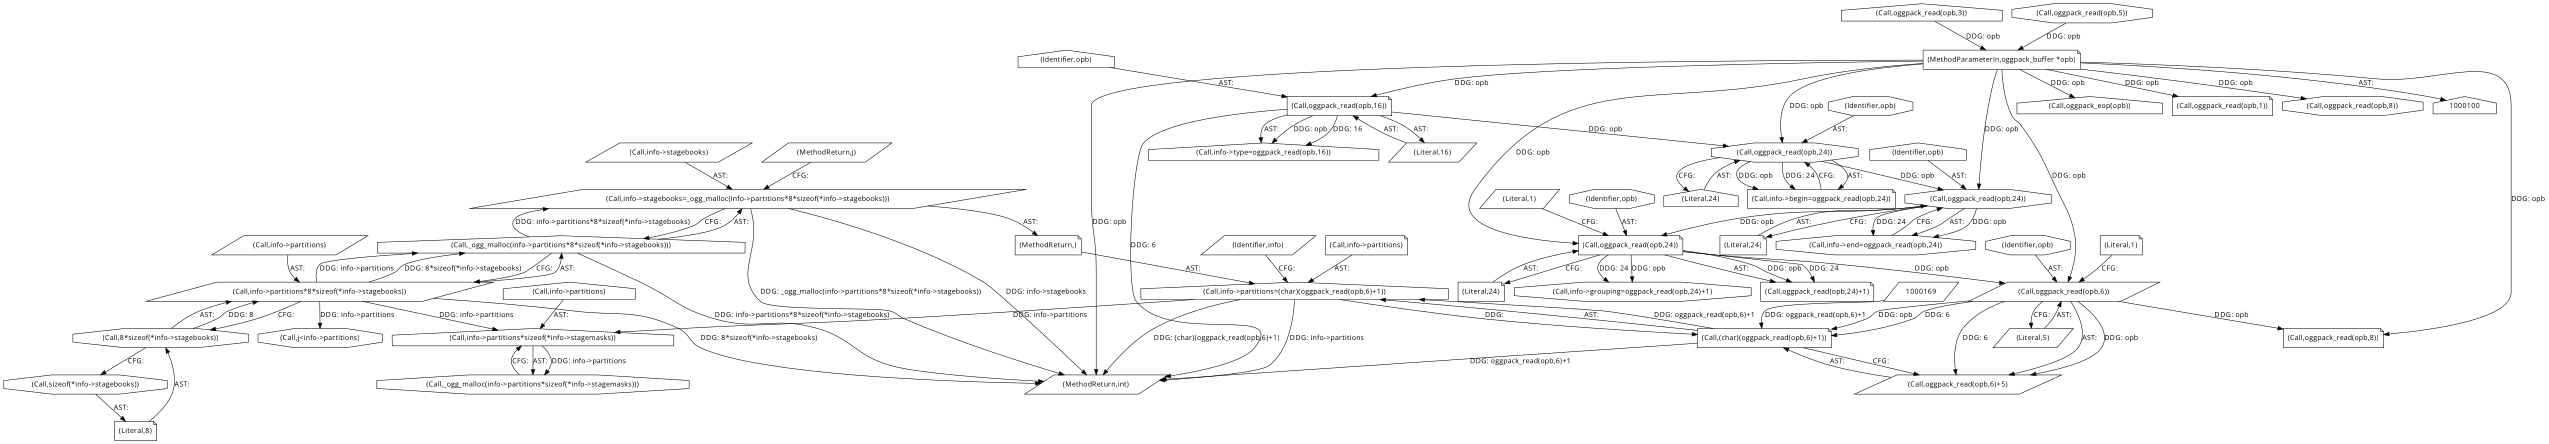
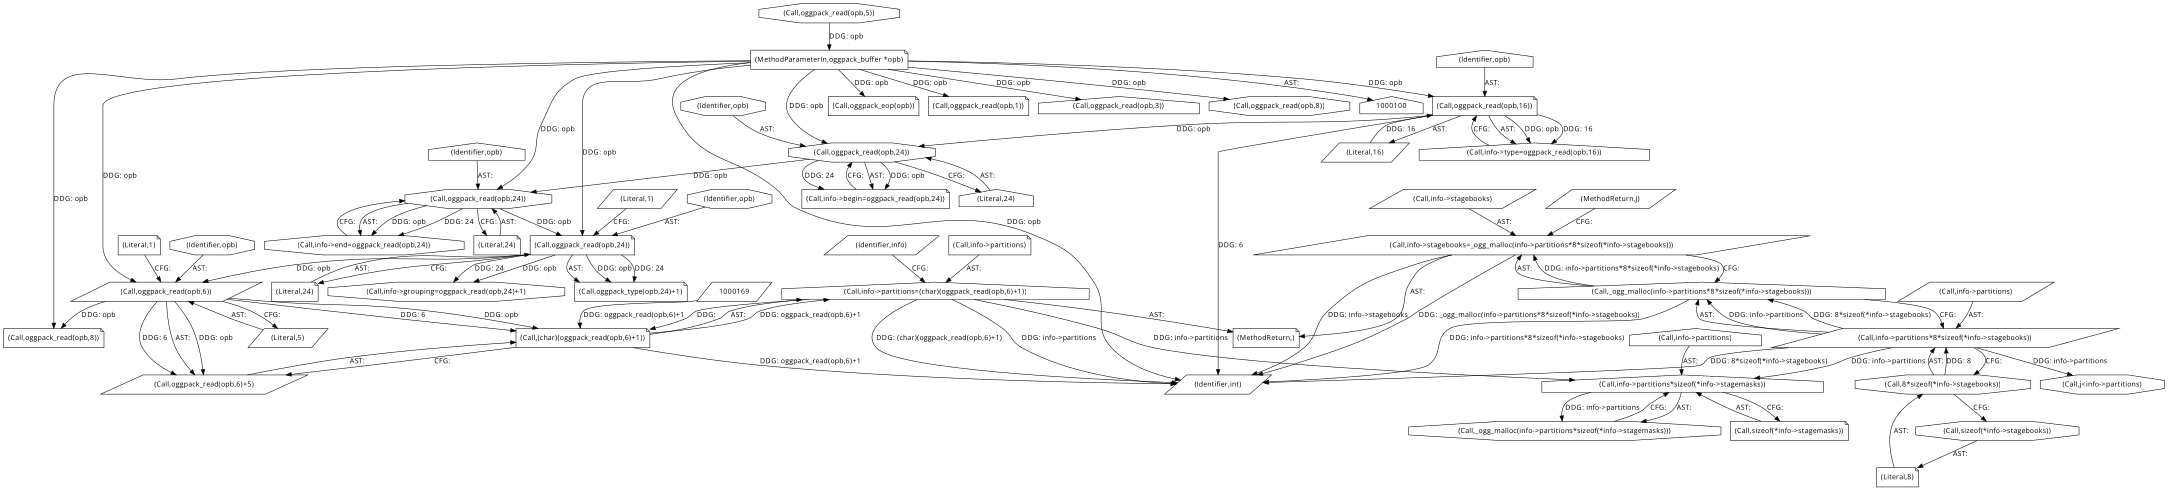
(1958, 34) -> (982, 84)
(2090, 106) -> (874, 106)
(1392, 129) -> (1401, 129)
none -> (1476, 136)
(1165, 267) -> (1116, 313)
(1817, 292) -> (631, 292)
(1096, 385) -> (1218, 385)
none -> (1789, 431)
